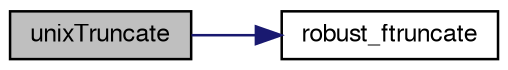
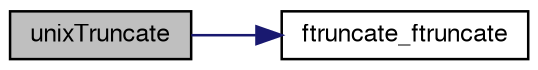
(390, 35) -> (405, 35)
